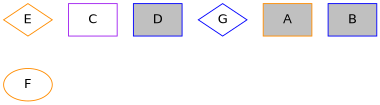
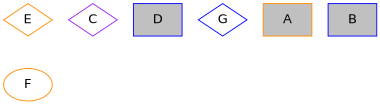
(93, 20) -> (93, 20)
